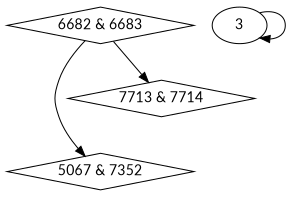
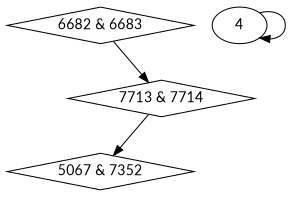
(240, 25) -> (240, 25)
(55, 93) -> (134, 131)
